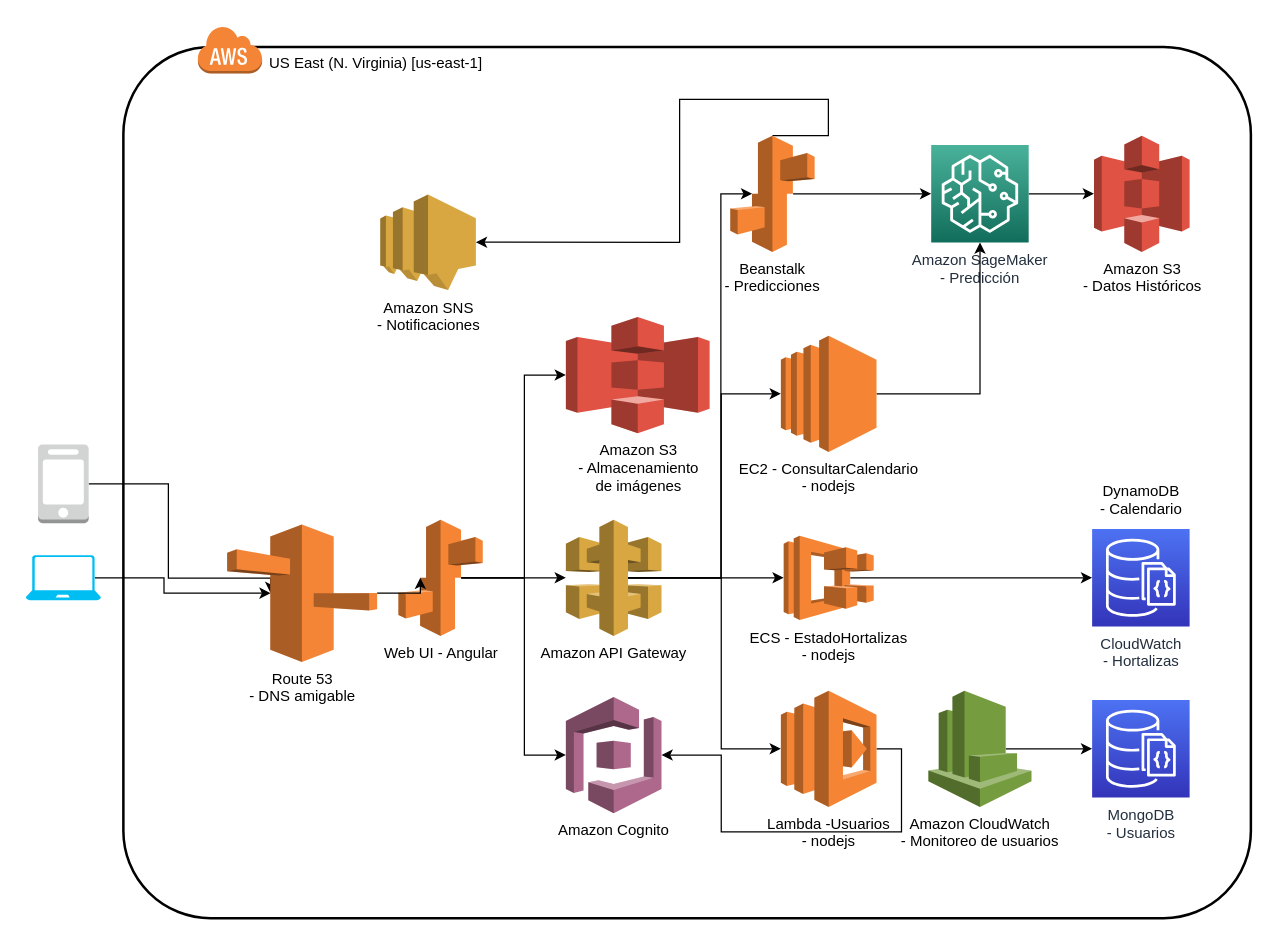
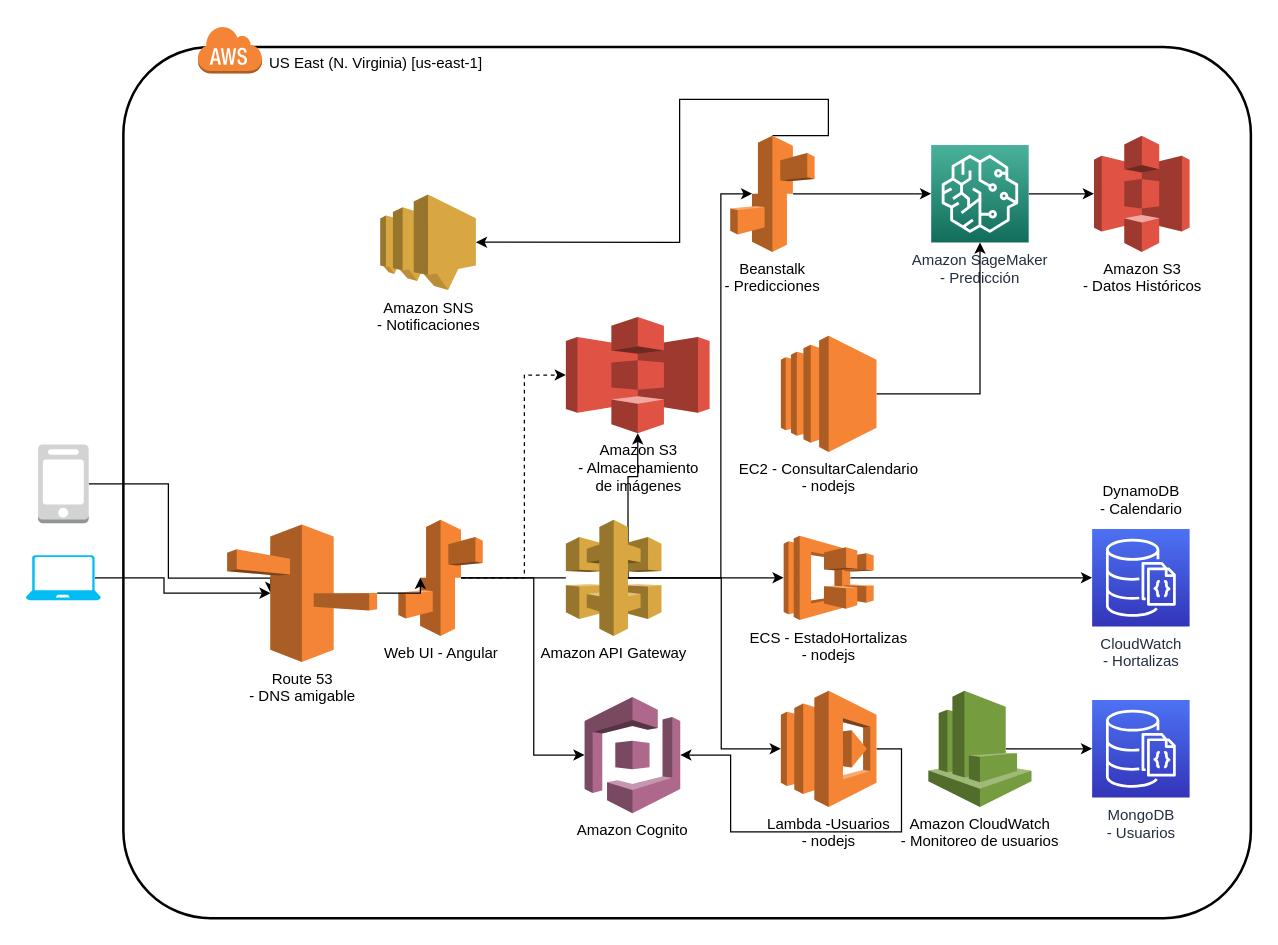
(747, 394) -> (628, 488)
(524, 458) -> (524, 458)
(556, 578) -> (559, 578)
(613, 755) -> (632, 755)
